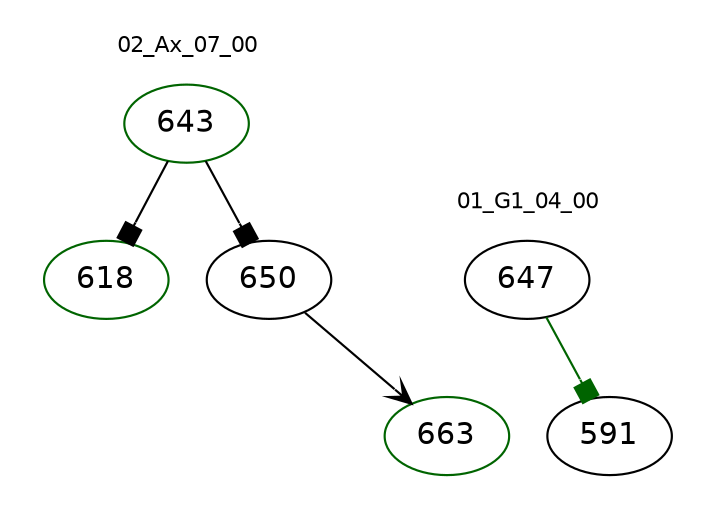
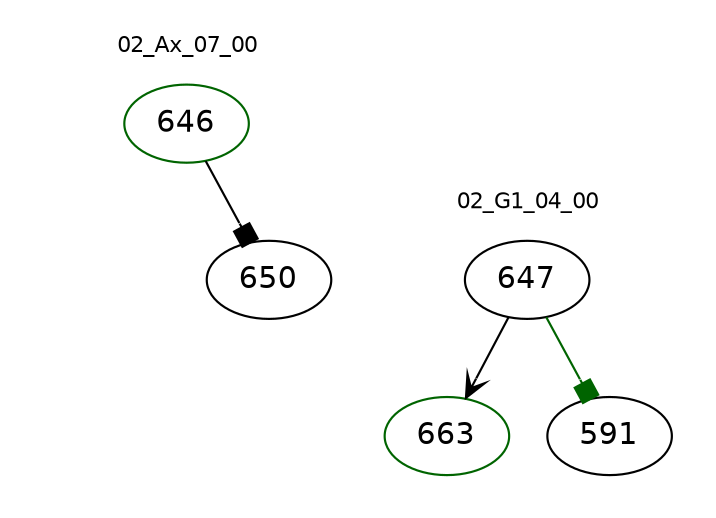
(187, 124) -> (187, 124)
(528, 203) -> (528, 203)
(106, 280) -> none
(350, 351) -> (492, 348)
